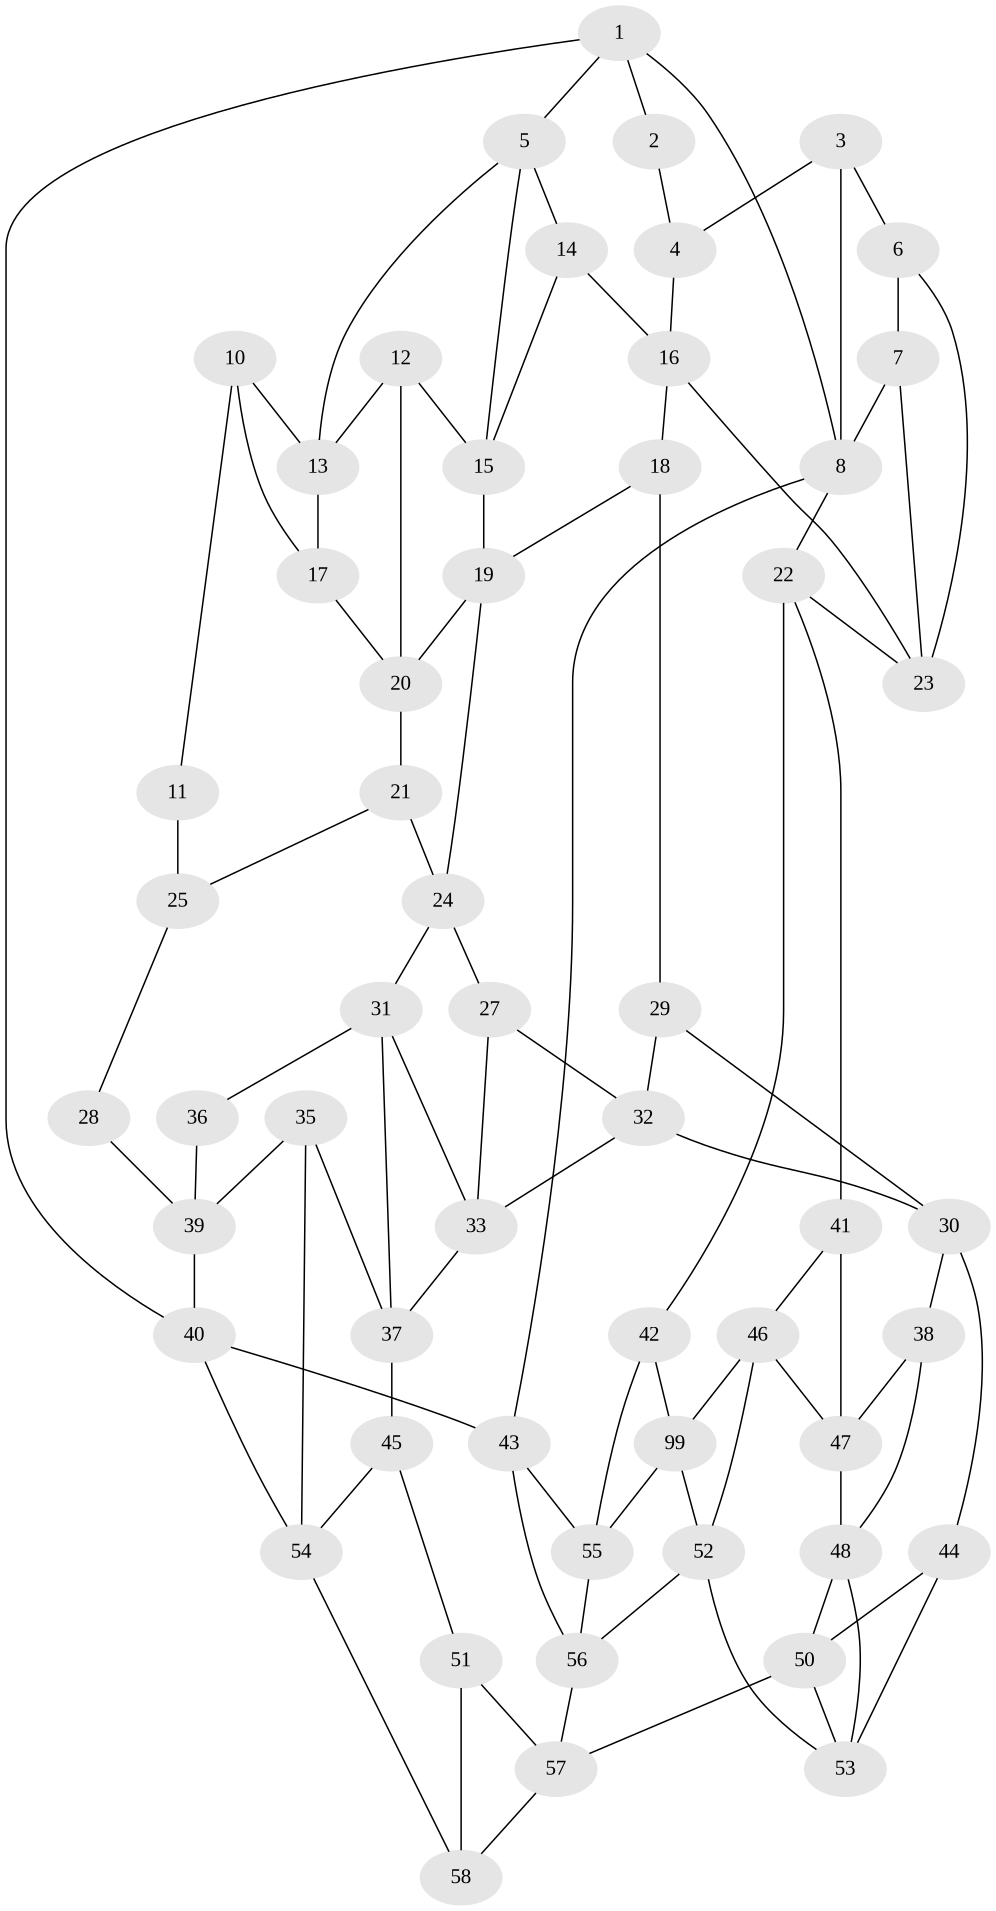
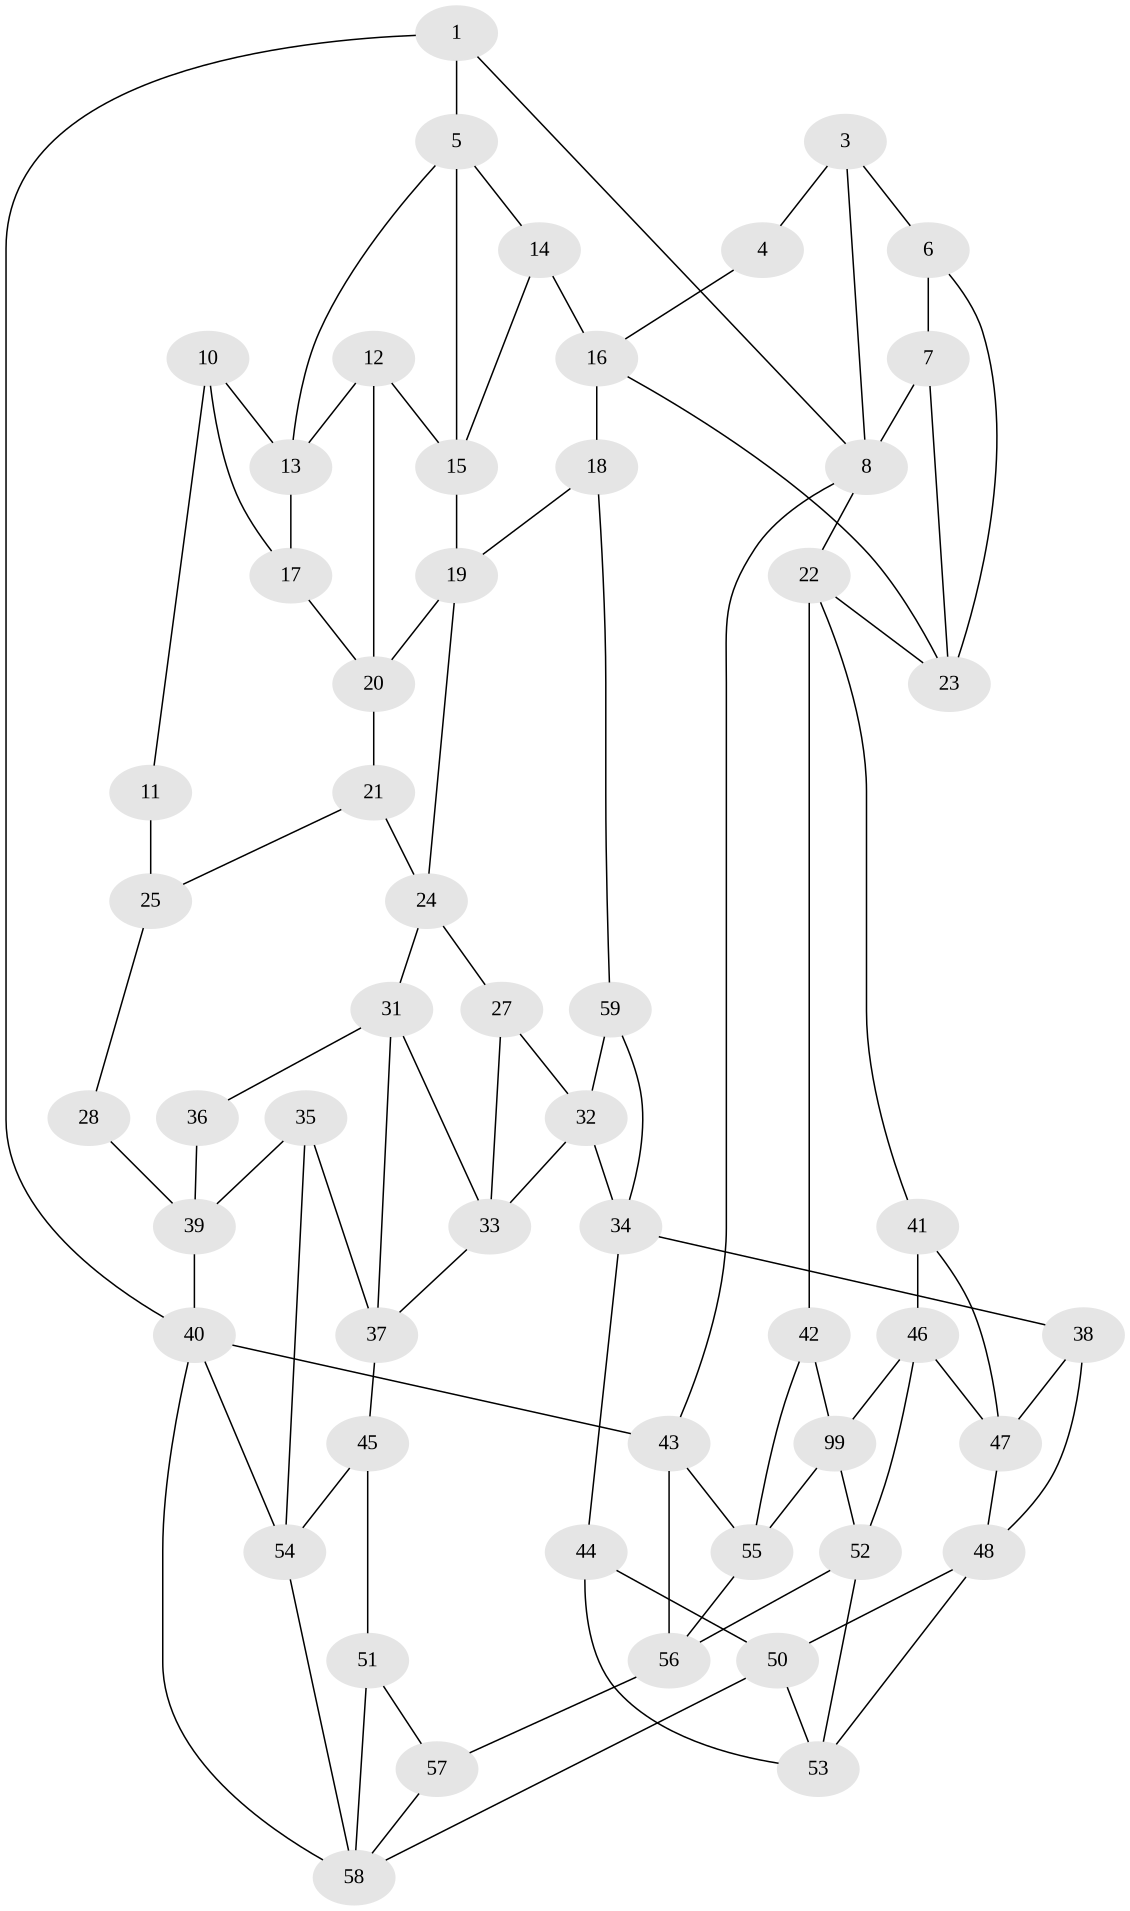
(654, 142) -> none
(660, 1010) -> (610, 1010)
(949, 1227) -> (621, 1227)
none -> (163, 1644)
(680, 1715) -> (566, 1769)
